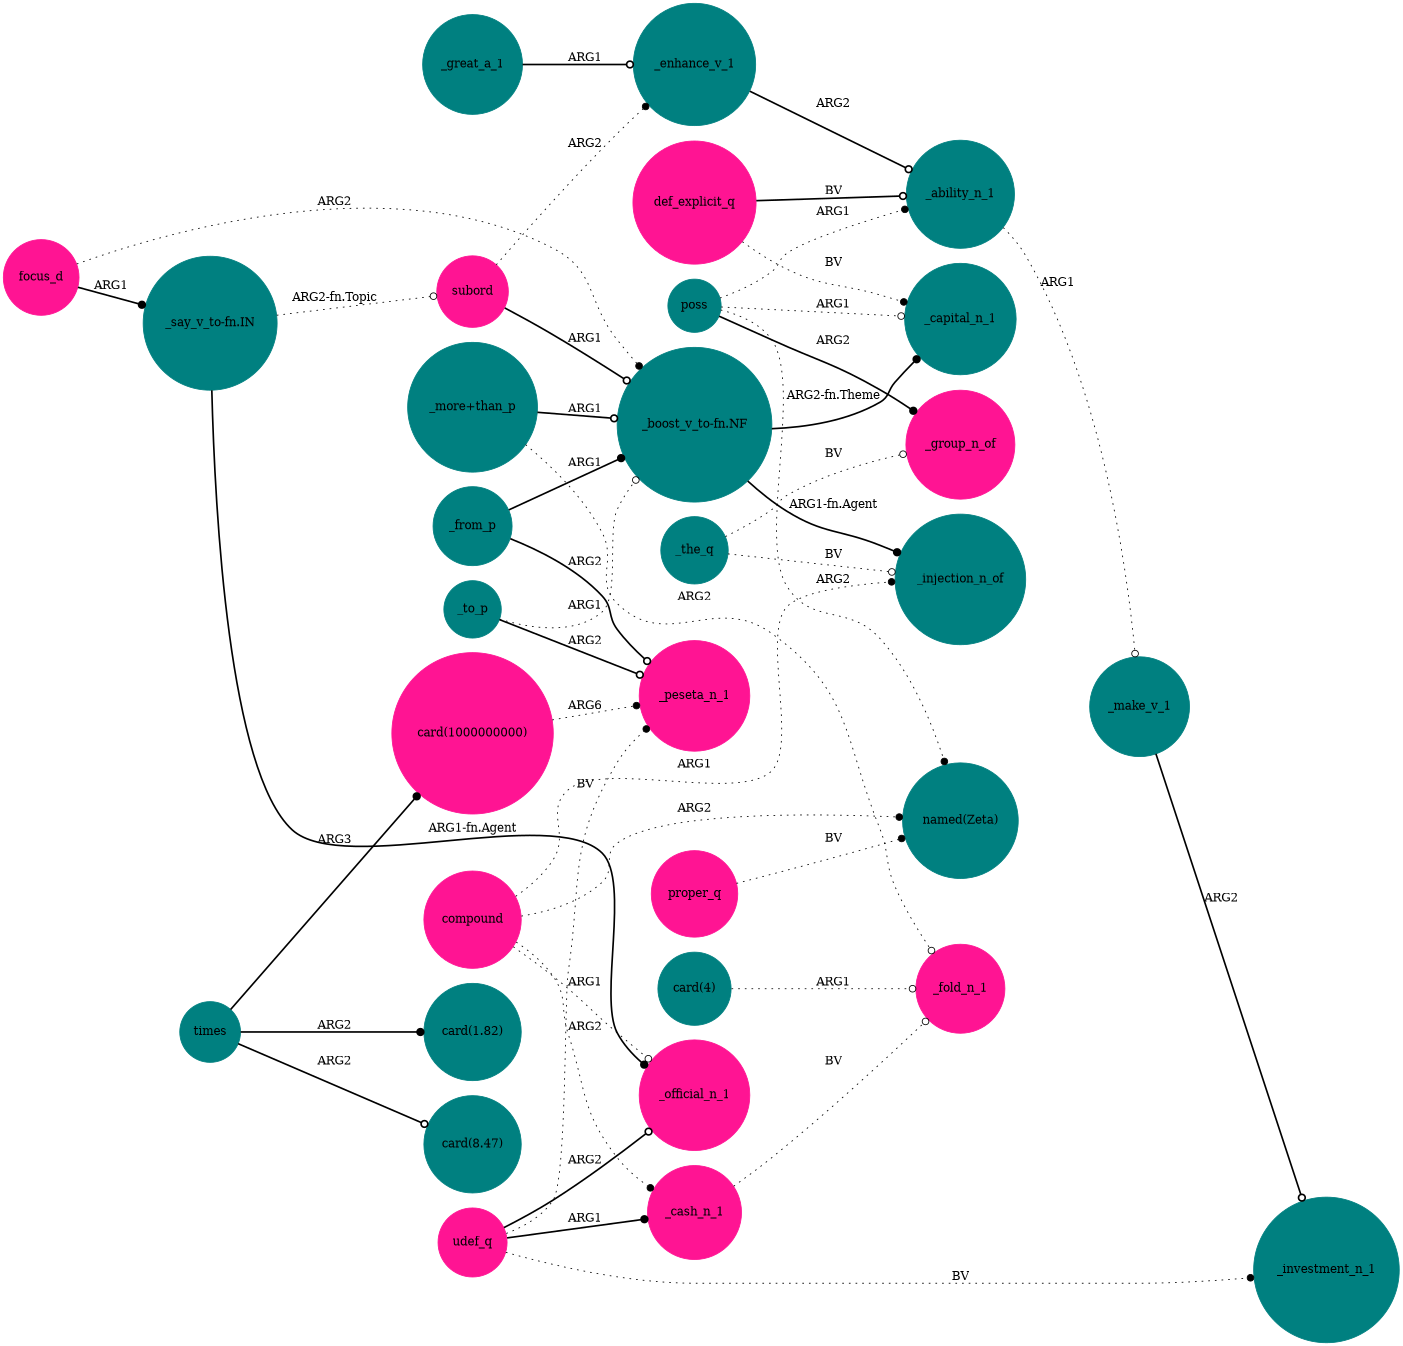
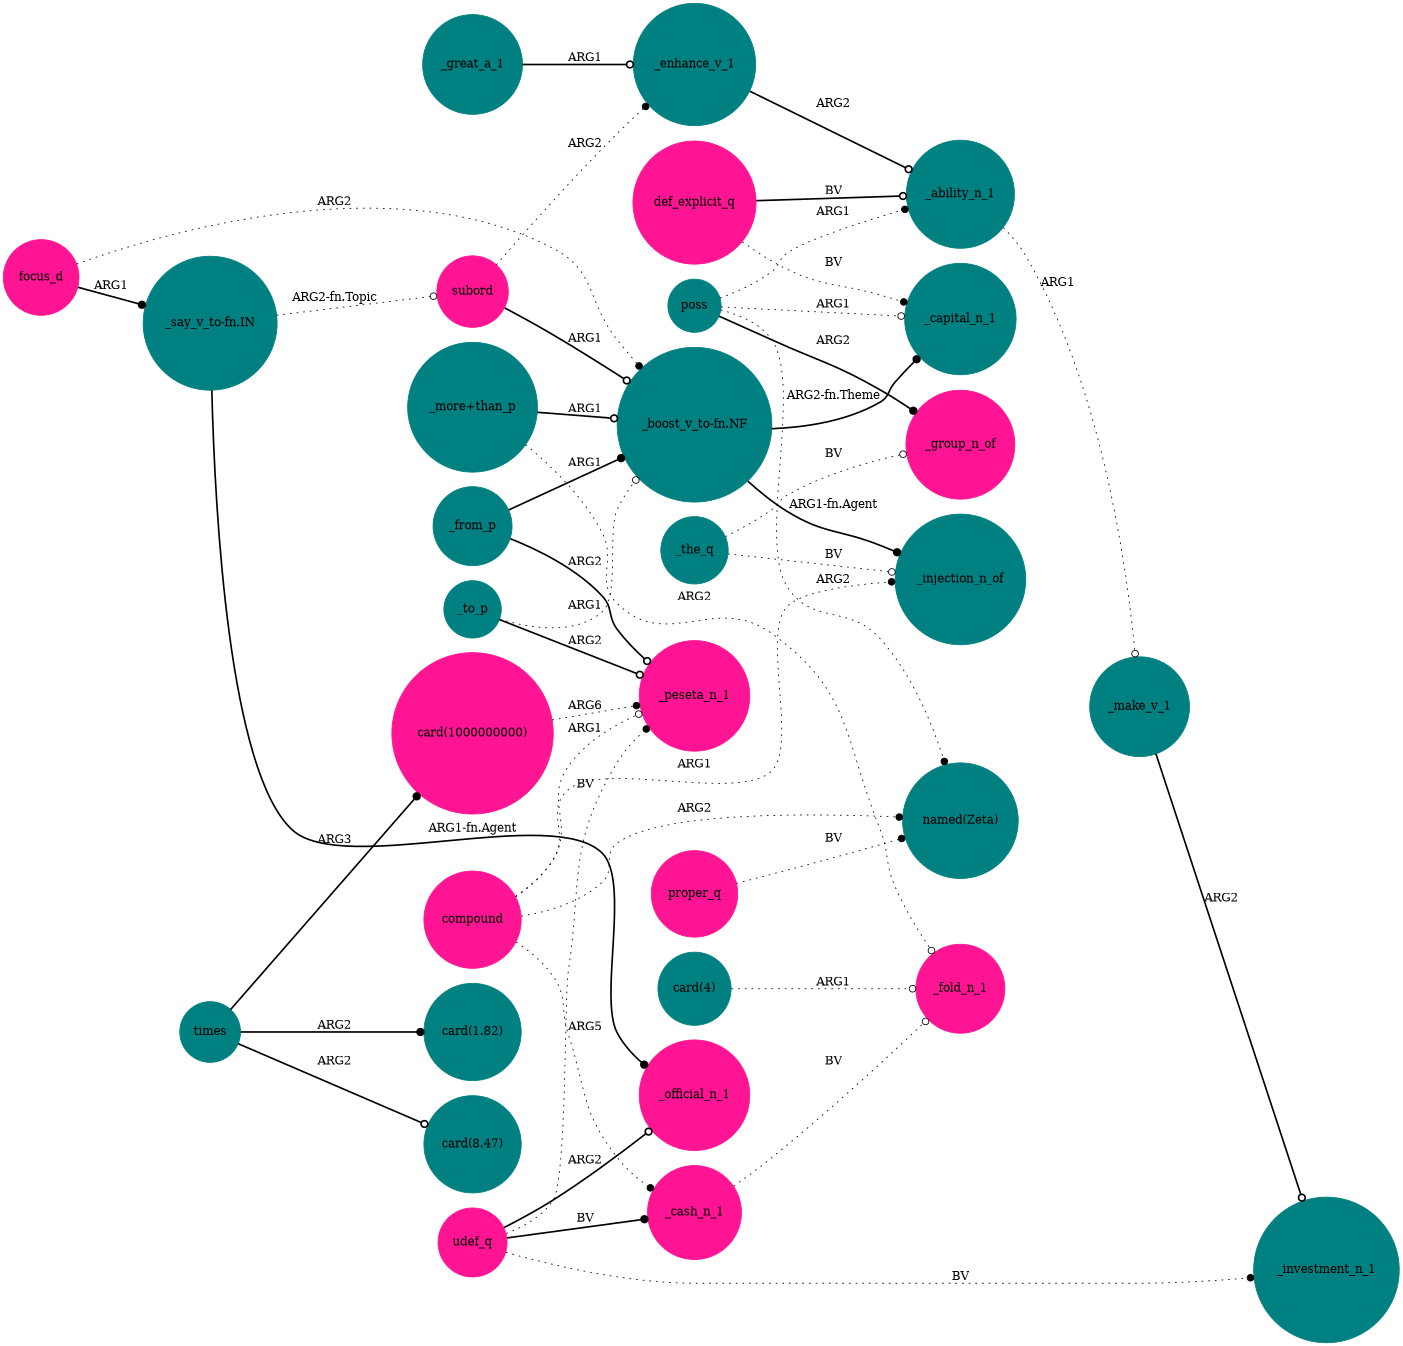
(581, 1000) -> (559, 791)
(585, 1027) -> (585, 1027)
(585, 1219) -> (585, 1219)
